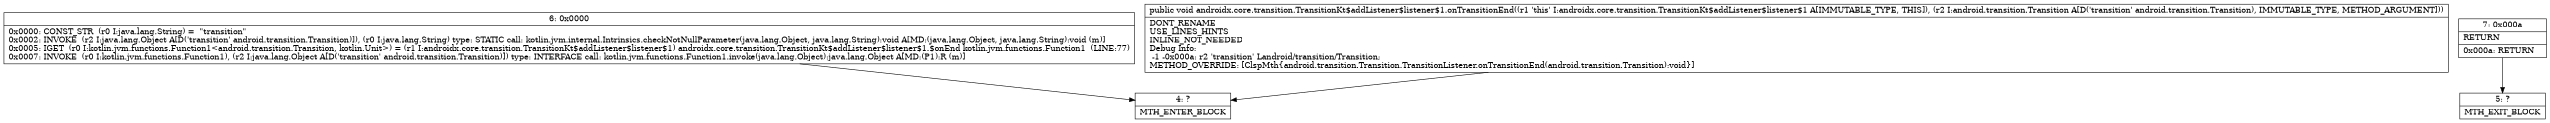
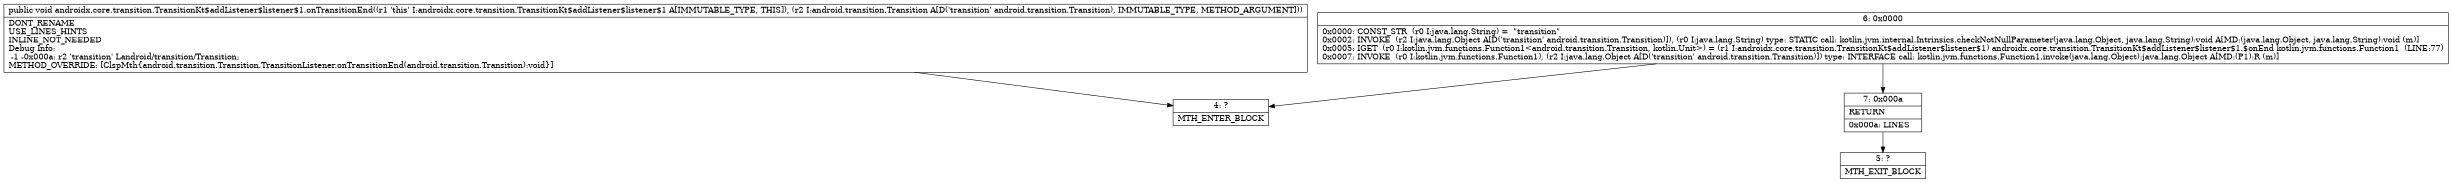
(2503, 51) -> (1883, 125)
none -> (1883, 76)
